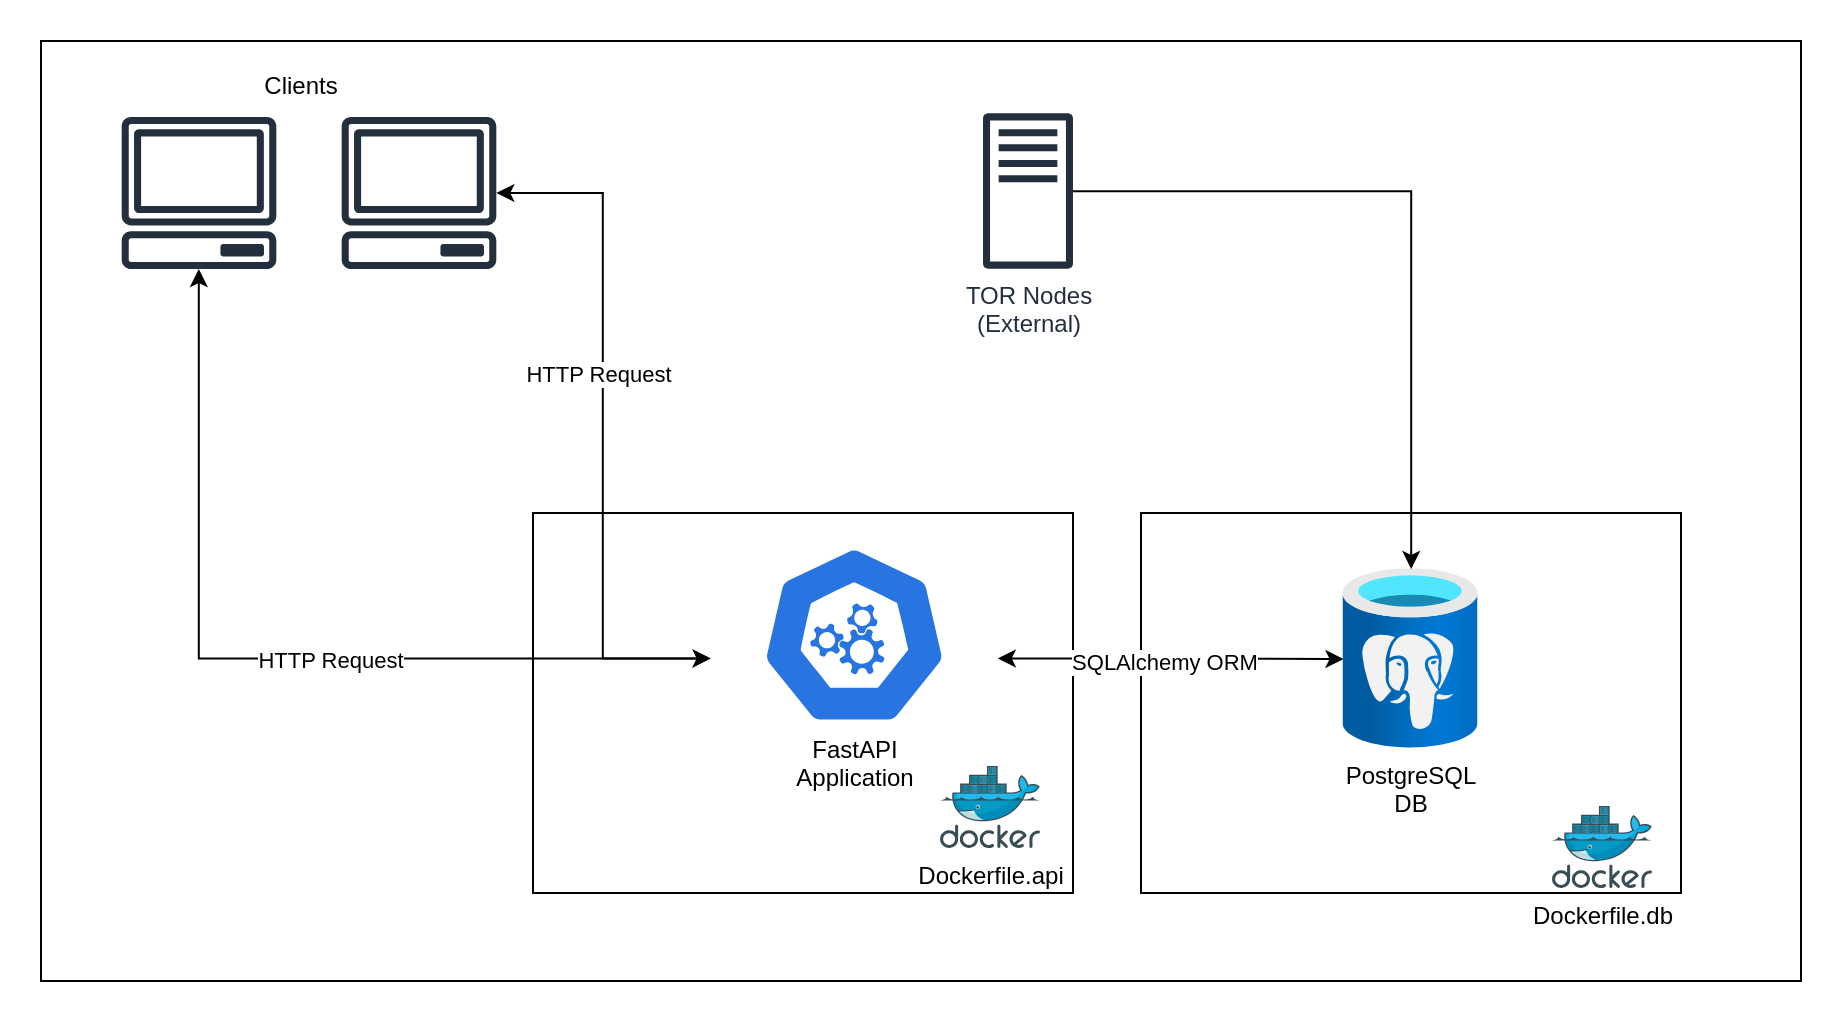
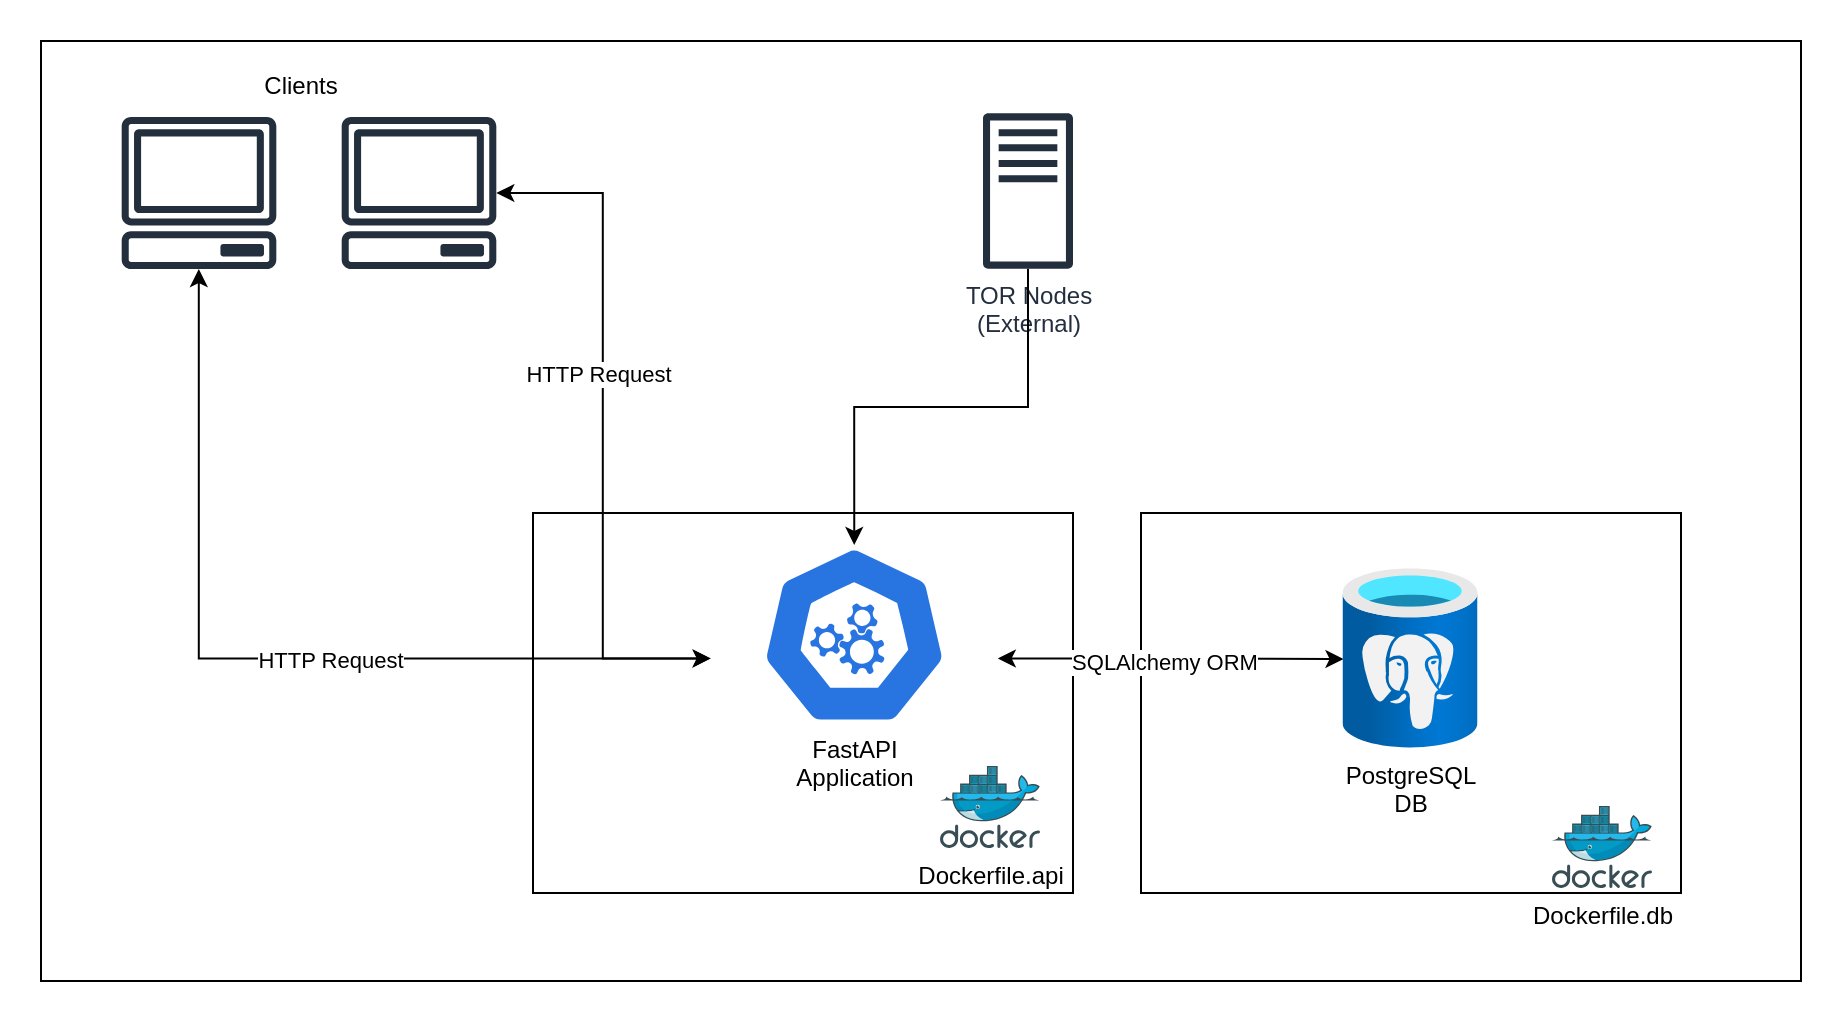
(1411, 204) -> (948, 407)
